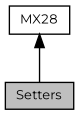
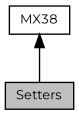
(40, 20) -> (40, 20)
